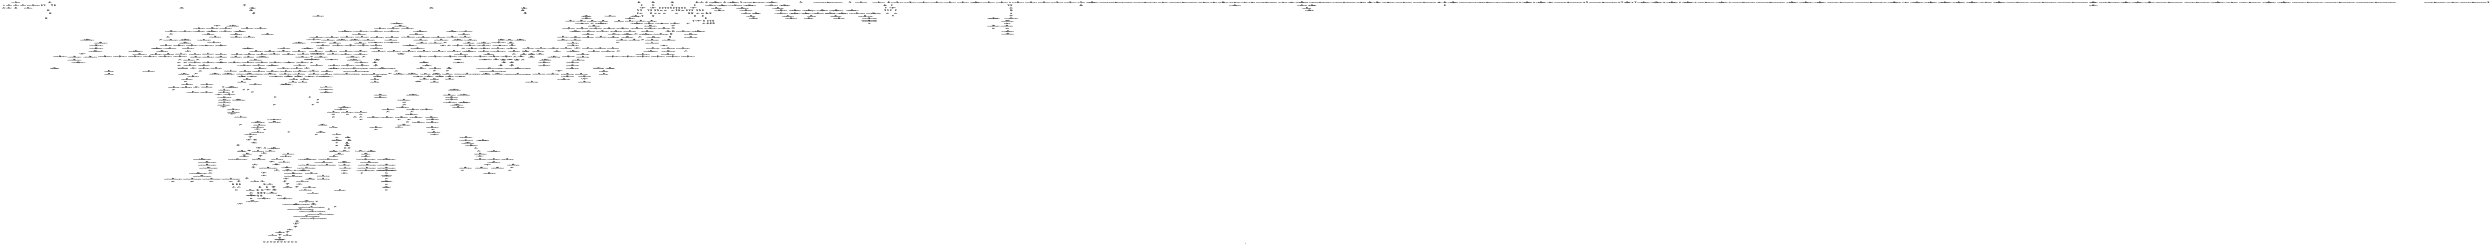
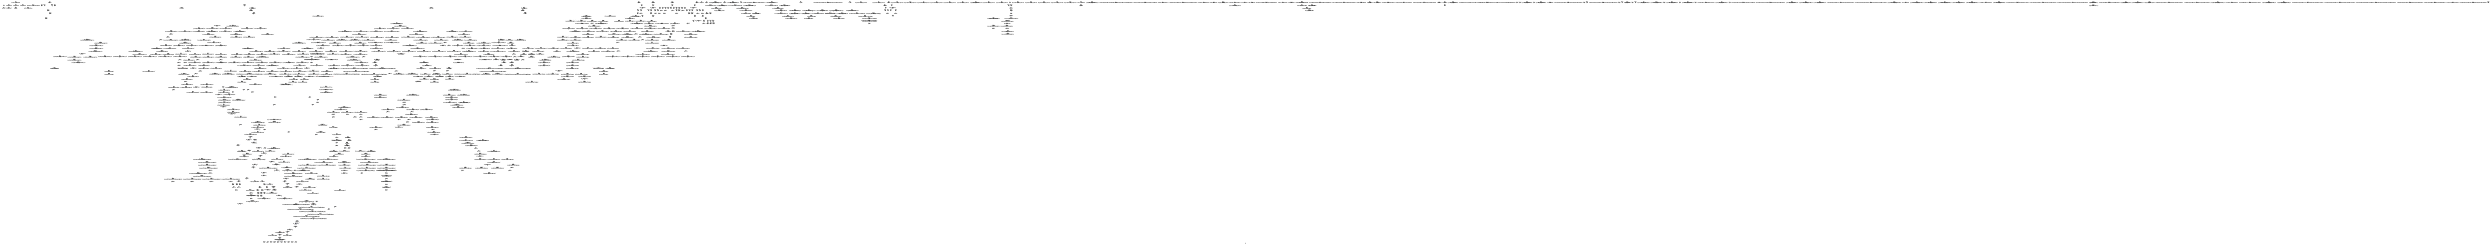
none -> (2410, 2)
